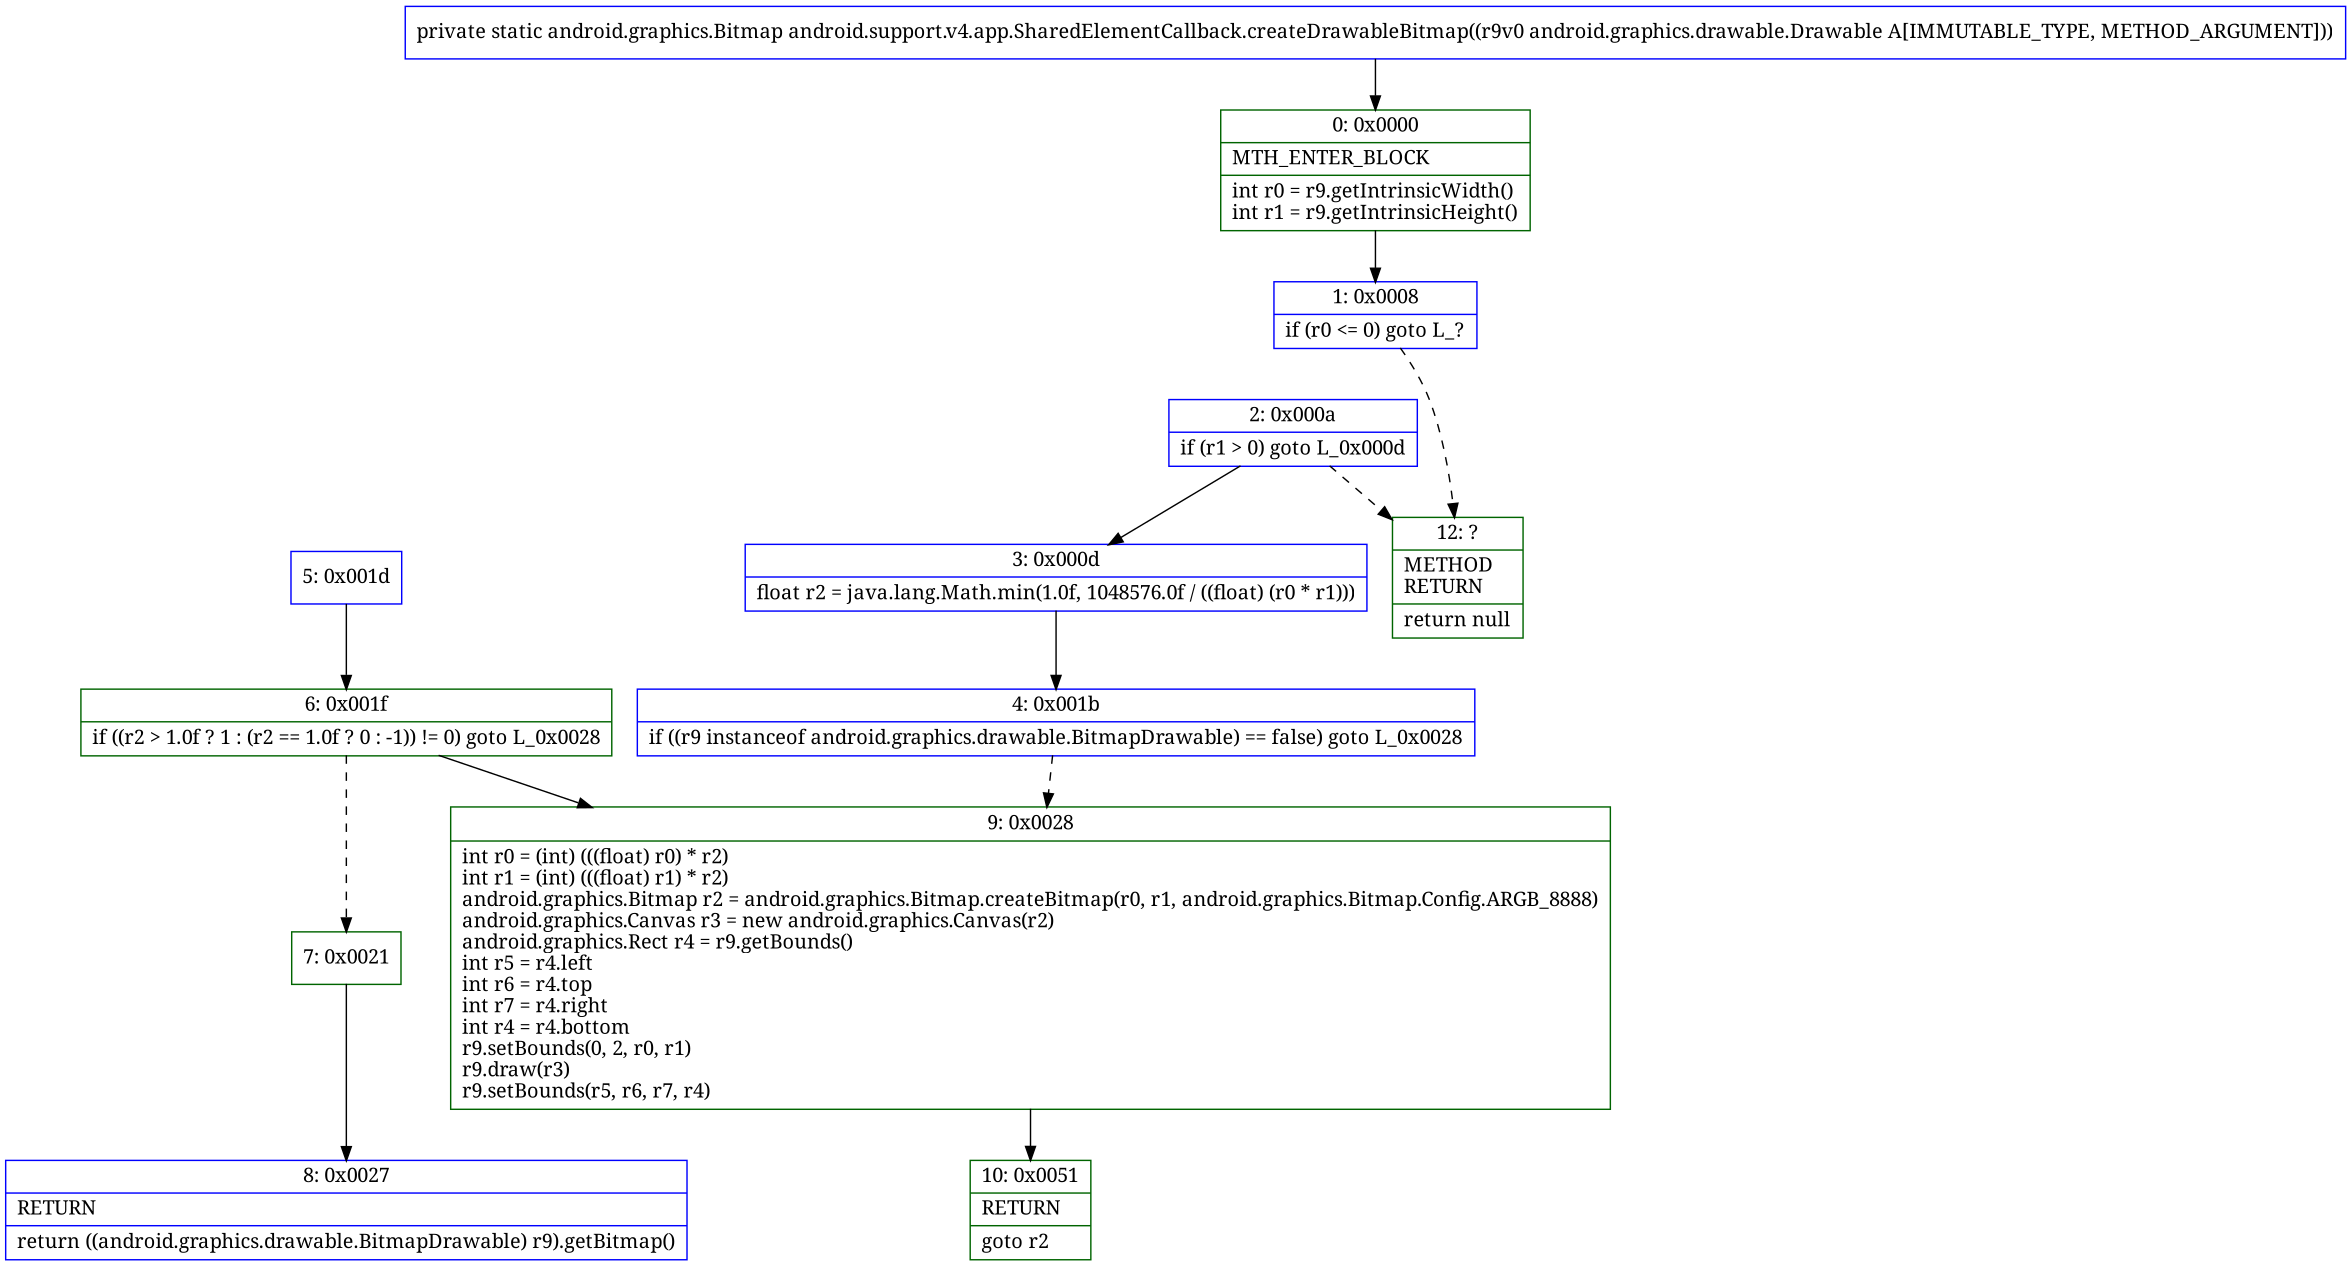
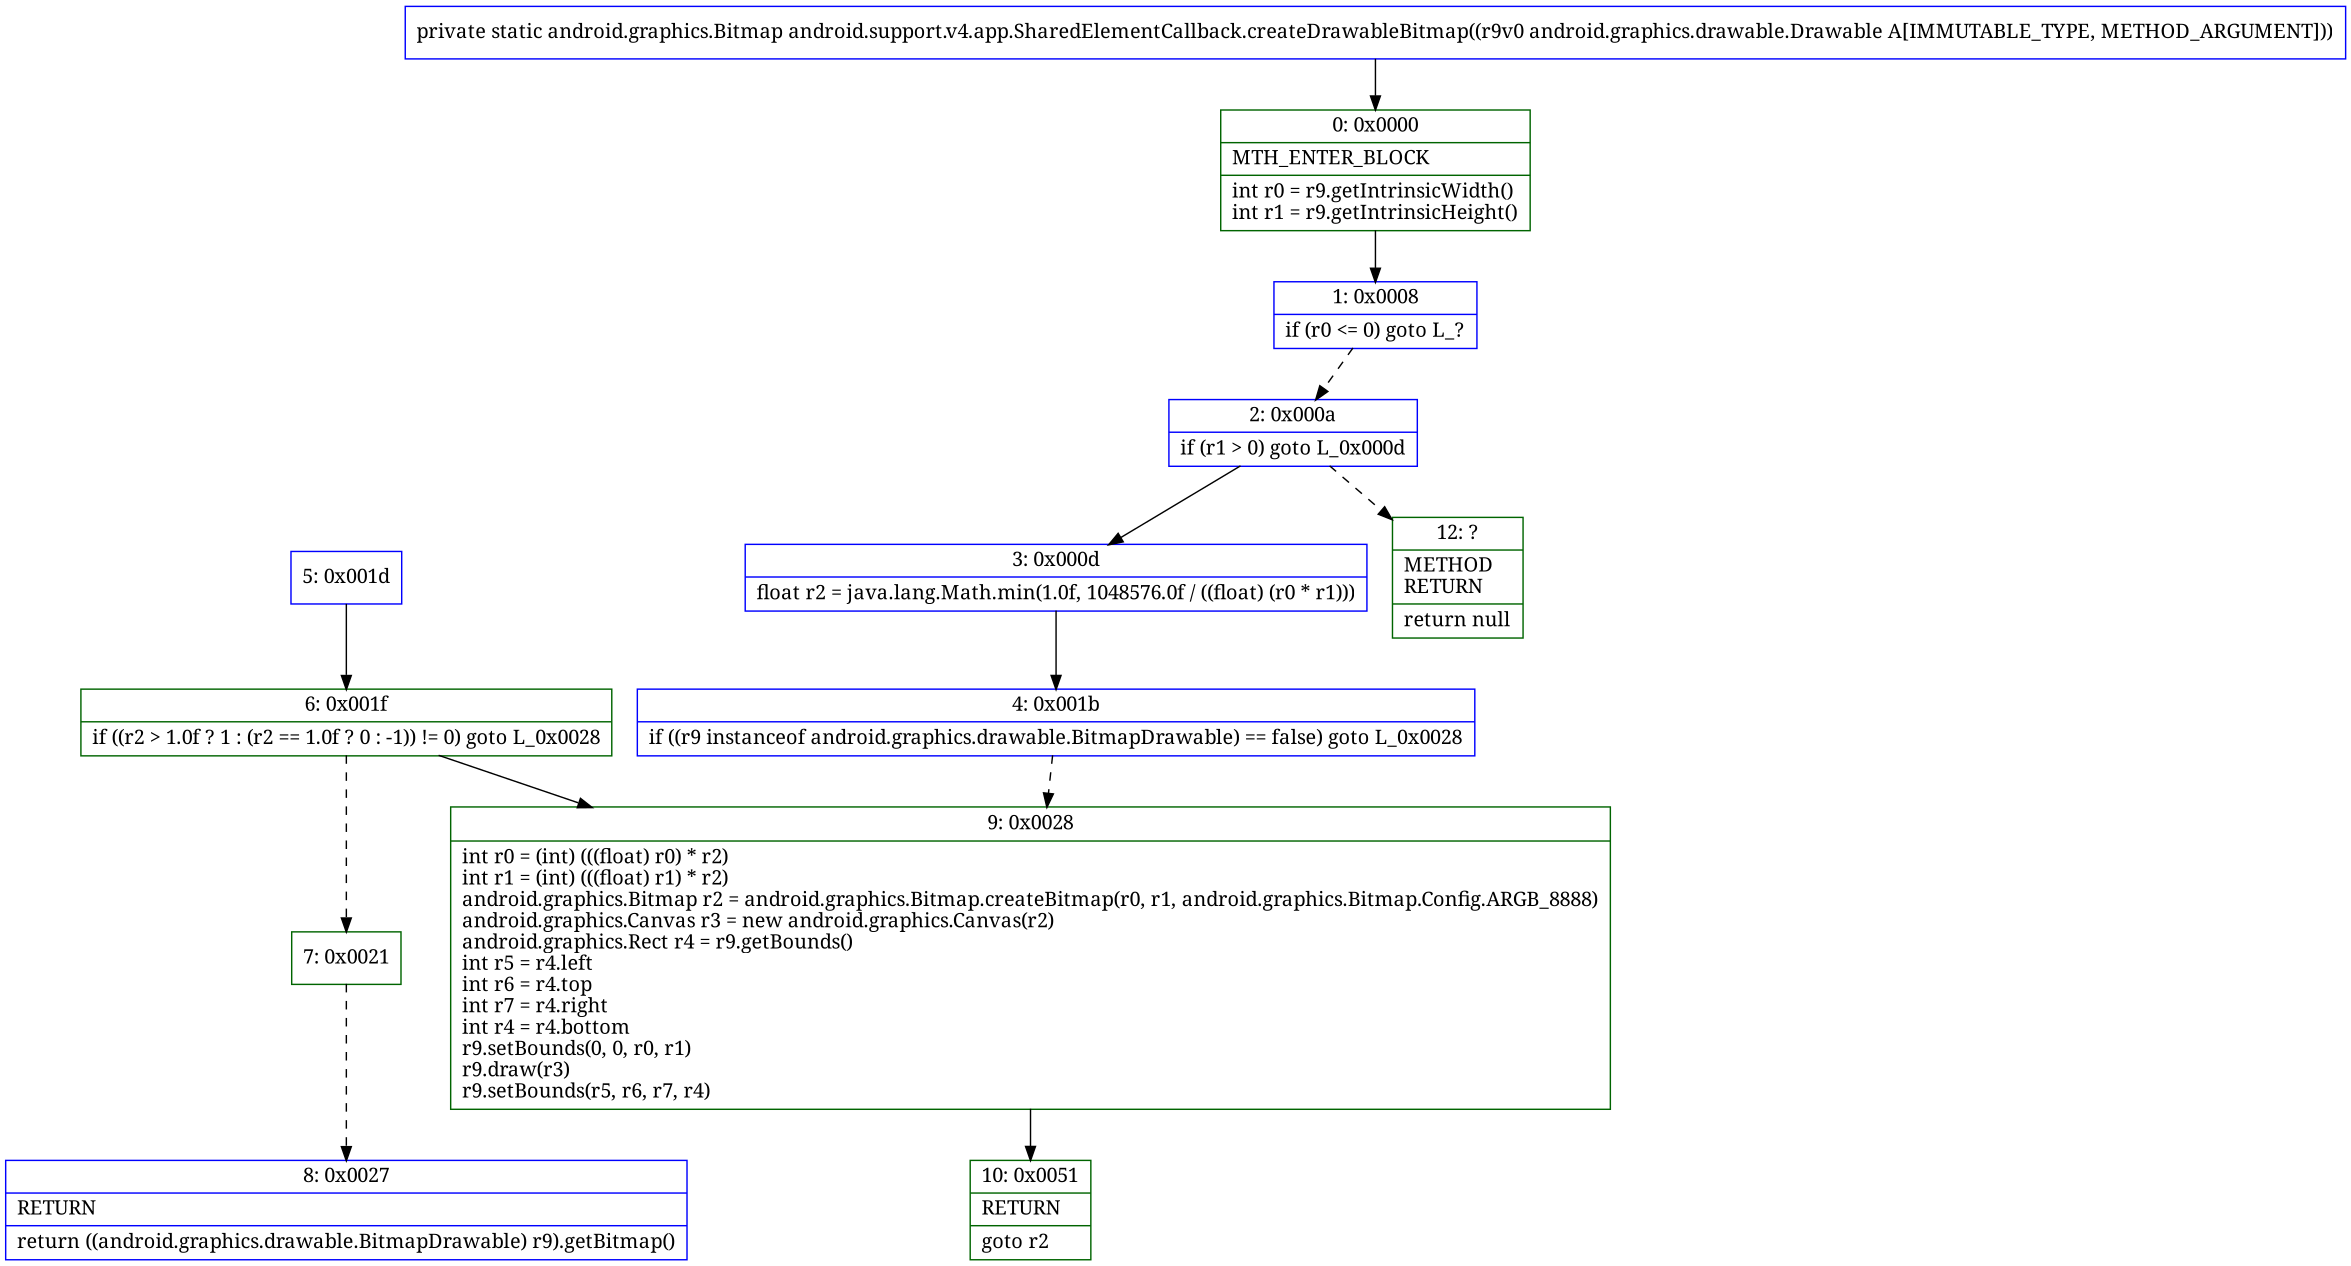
(1437, 422) -> (1339, 368)
(577, 1049) -> (577, 1049)
(346, 1065) -> (346, 1065)
